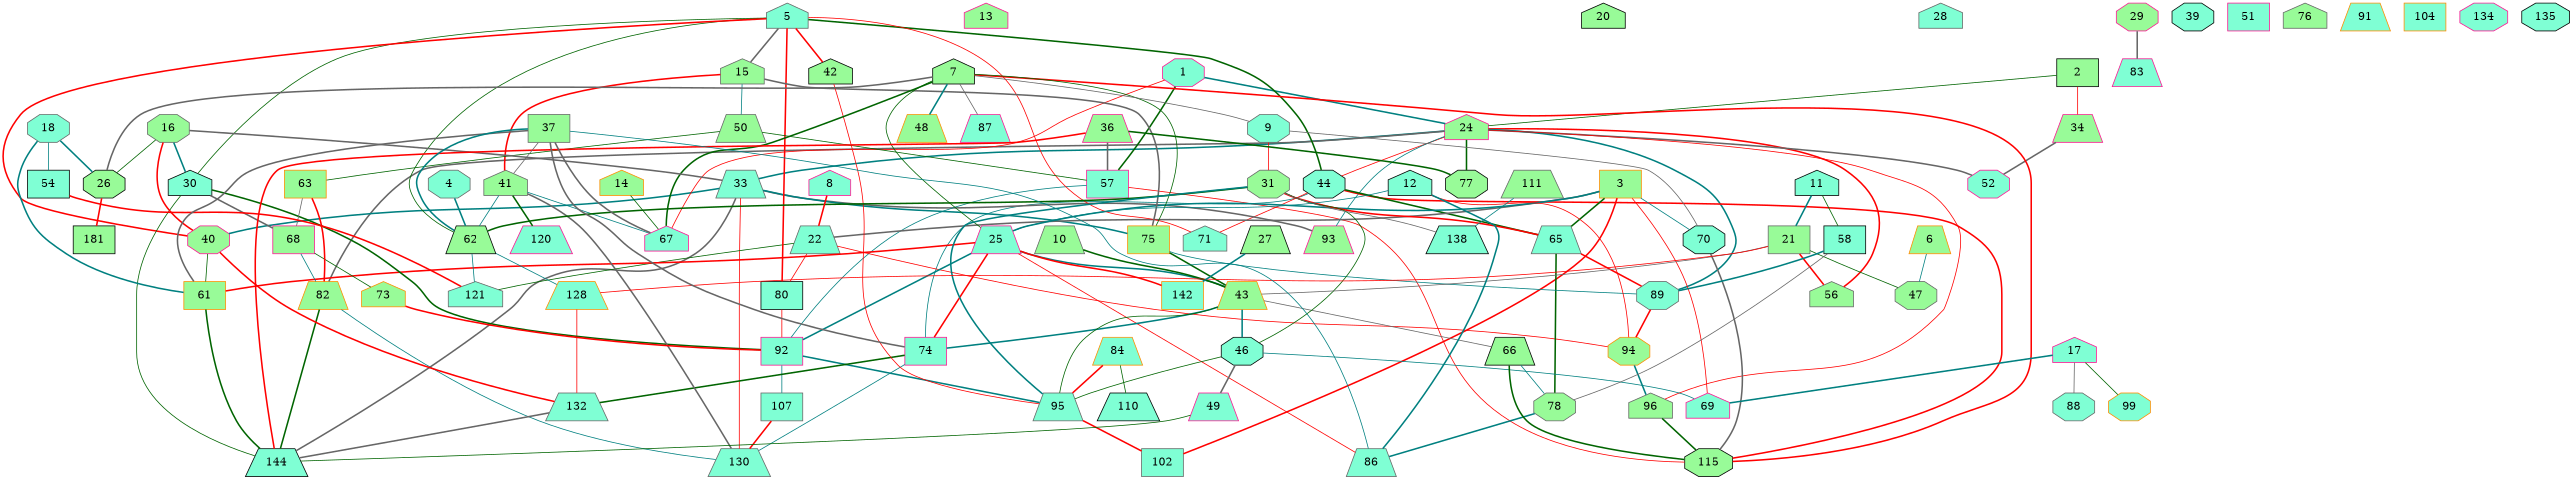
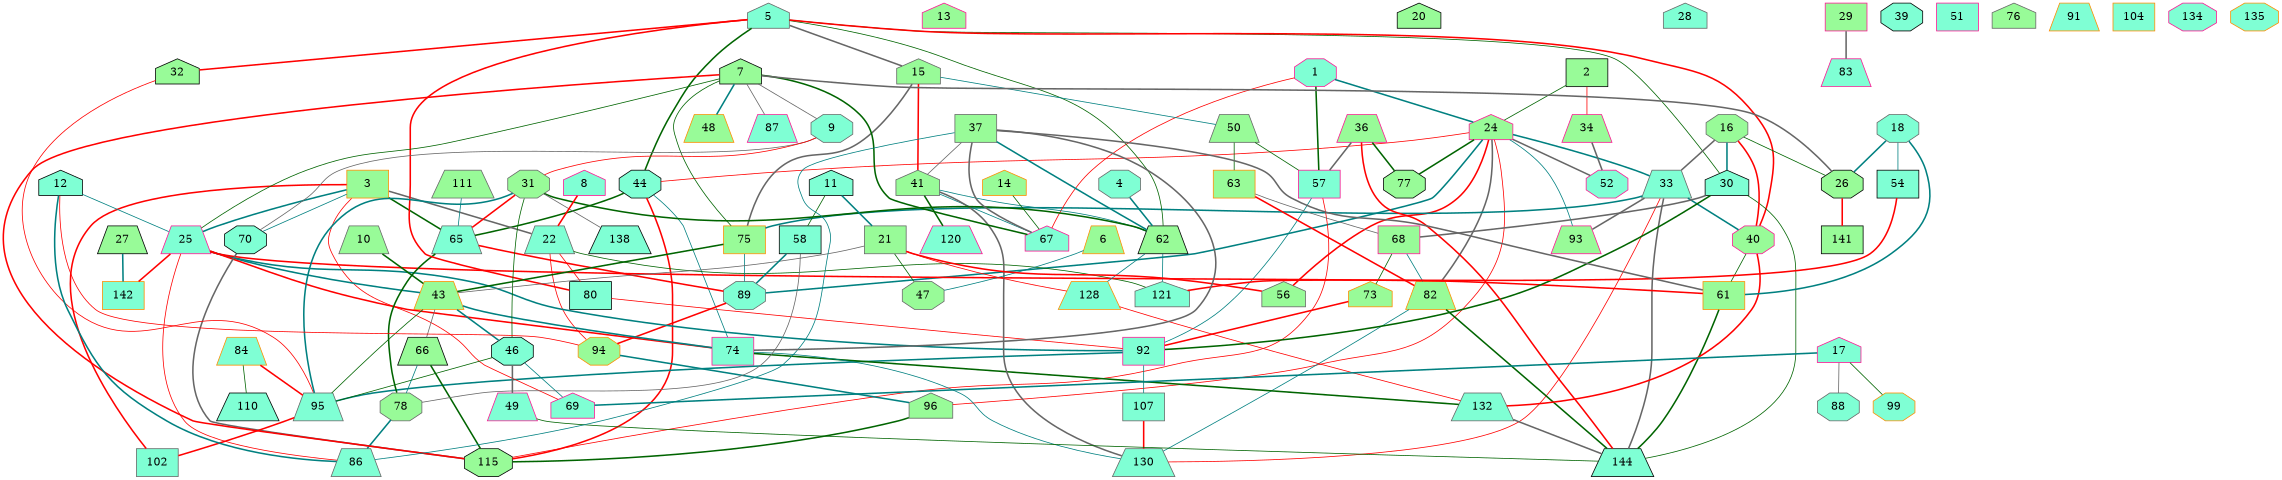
(2137, 17) -> (1846, 17)
(2546, 17) -> (2255, 17)
(831, 73) -> (177, 73)
(1493, 213) -> (459, 218)
(94, 240) -> (1842, 240)
(1205, 240) -> none
